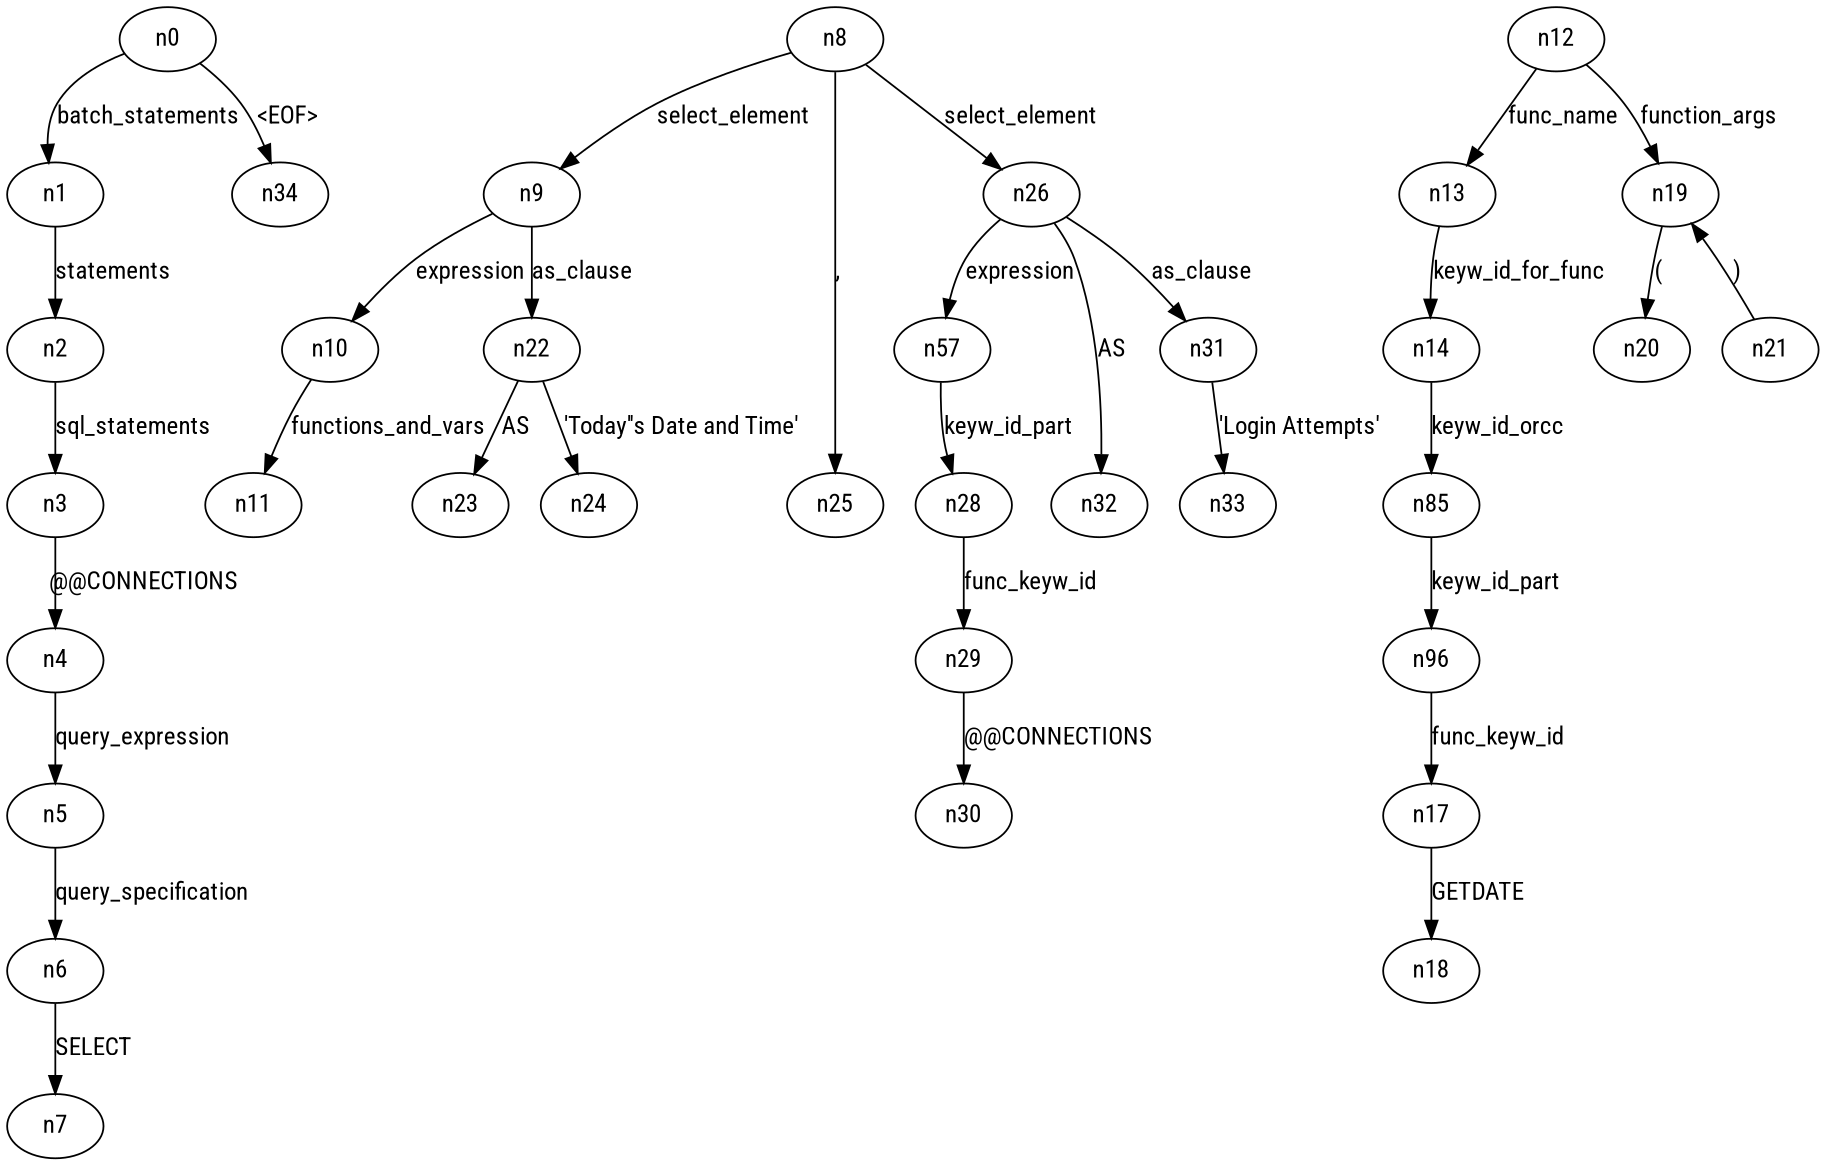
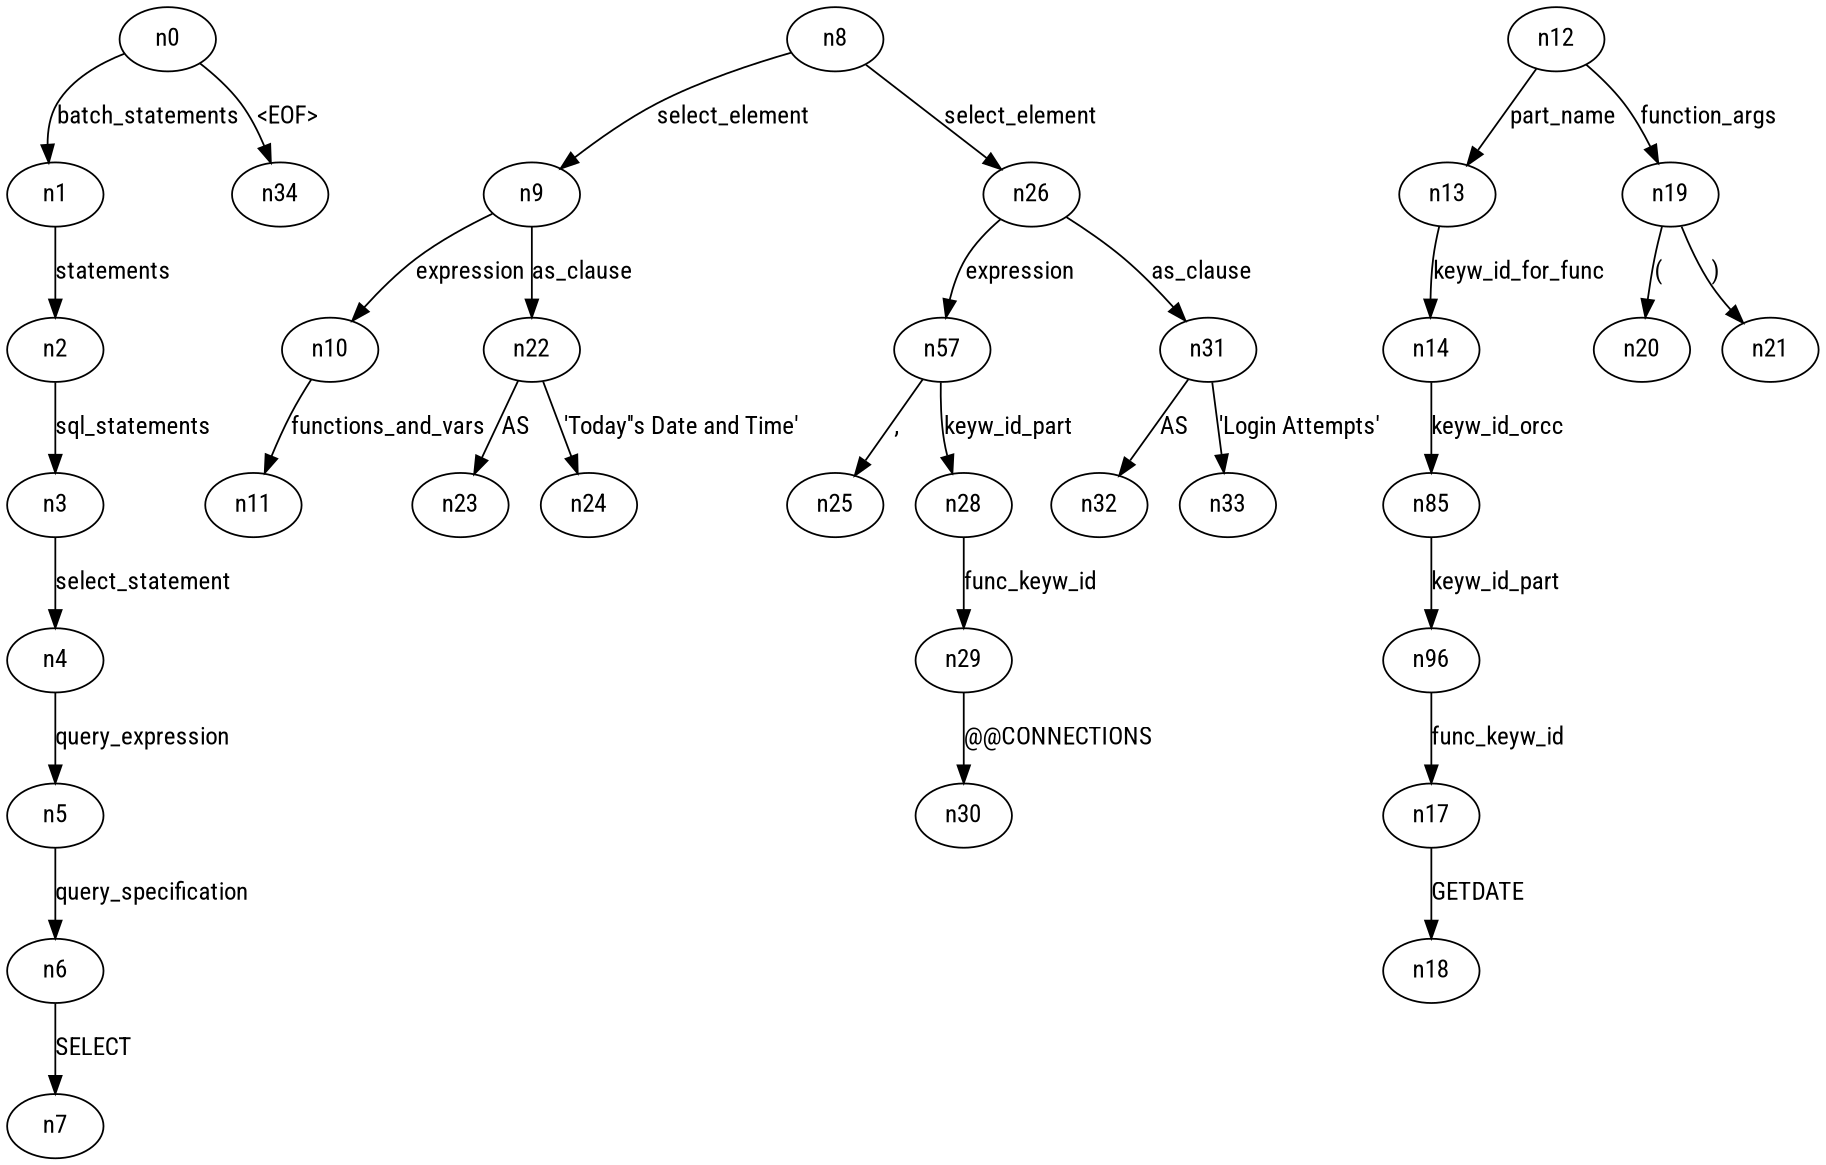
(1563, 117) -> (1563, 117)
(835, 263) -> (894, 420)
(1730, 278) -> (1702, 271)
(1093, 335) -> (1159, 420)
(144, 583) -> (144, 583)
